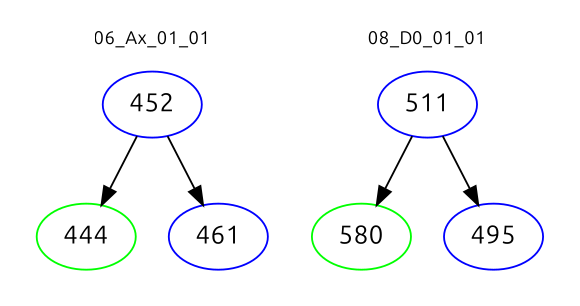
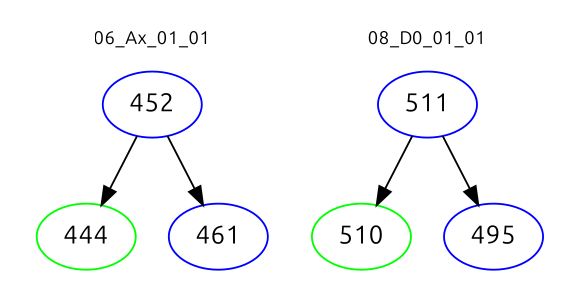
(361, 237) -> (361, 237)
